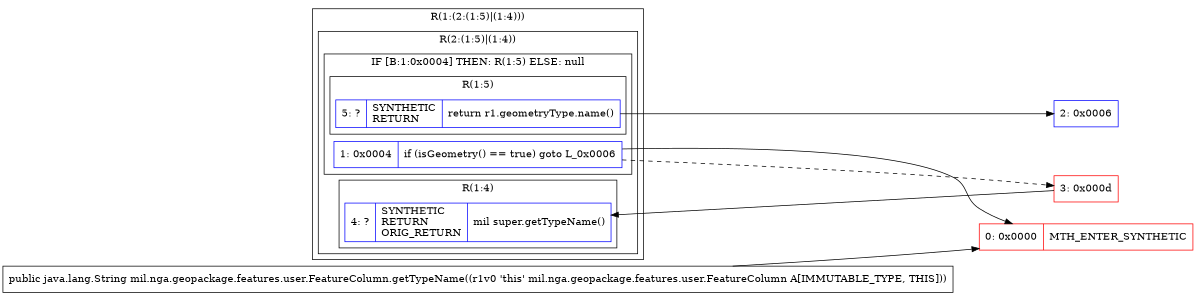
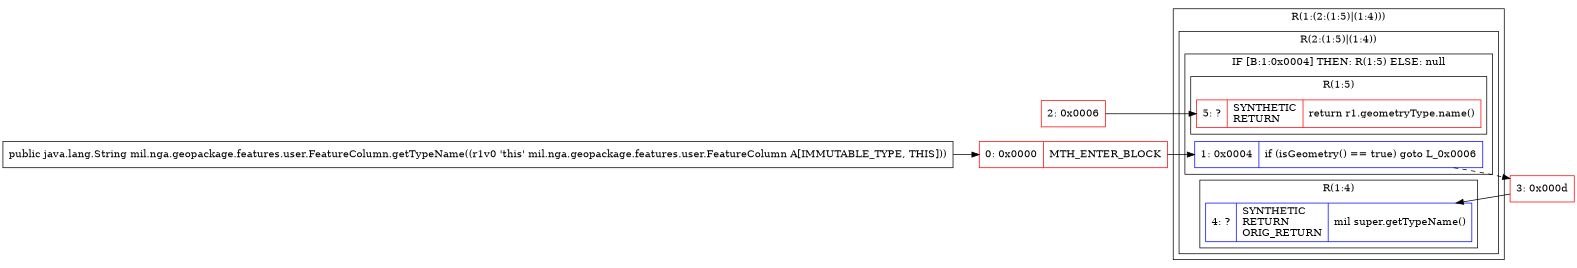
(478, 114) -> (1339, 114)
(833, 114) -> (1147, 114)
(1086, 114) -> (1073, 114)
(824, 153) -> (1177, 155)
(1118, 237) -> (1105, 154)
